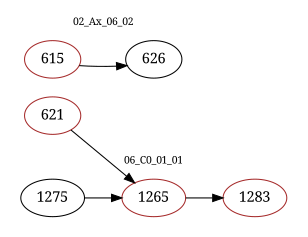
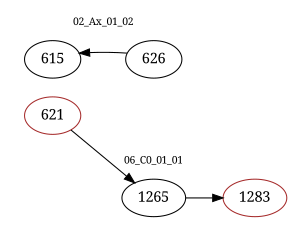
(103, 22) -> (103, 22)
(53, 59) -> (53, 59)
(98, 66) -> (108, 52)
(53, 198) -> none
(154, 198) -> (154, 198)
